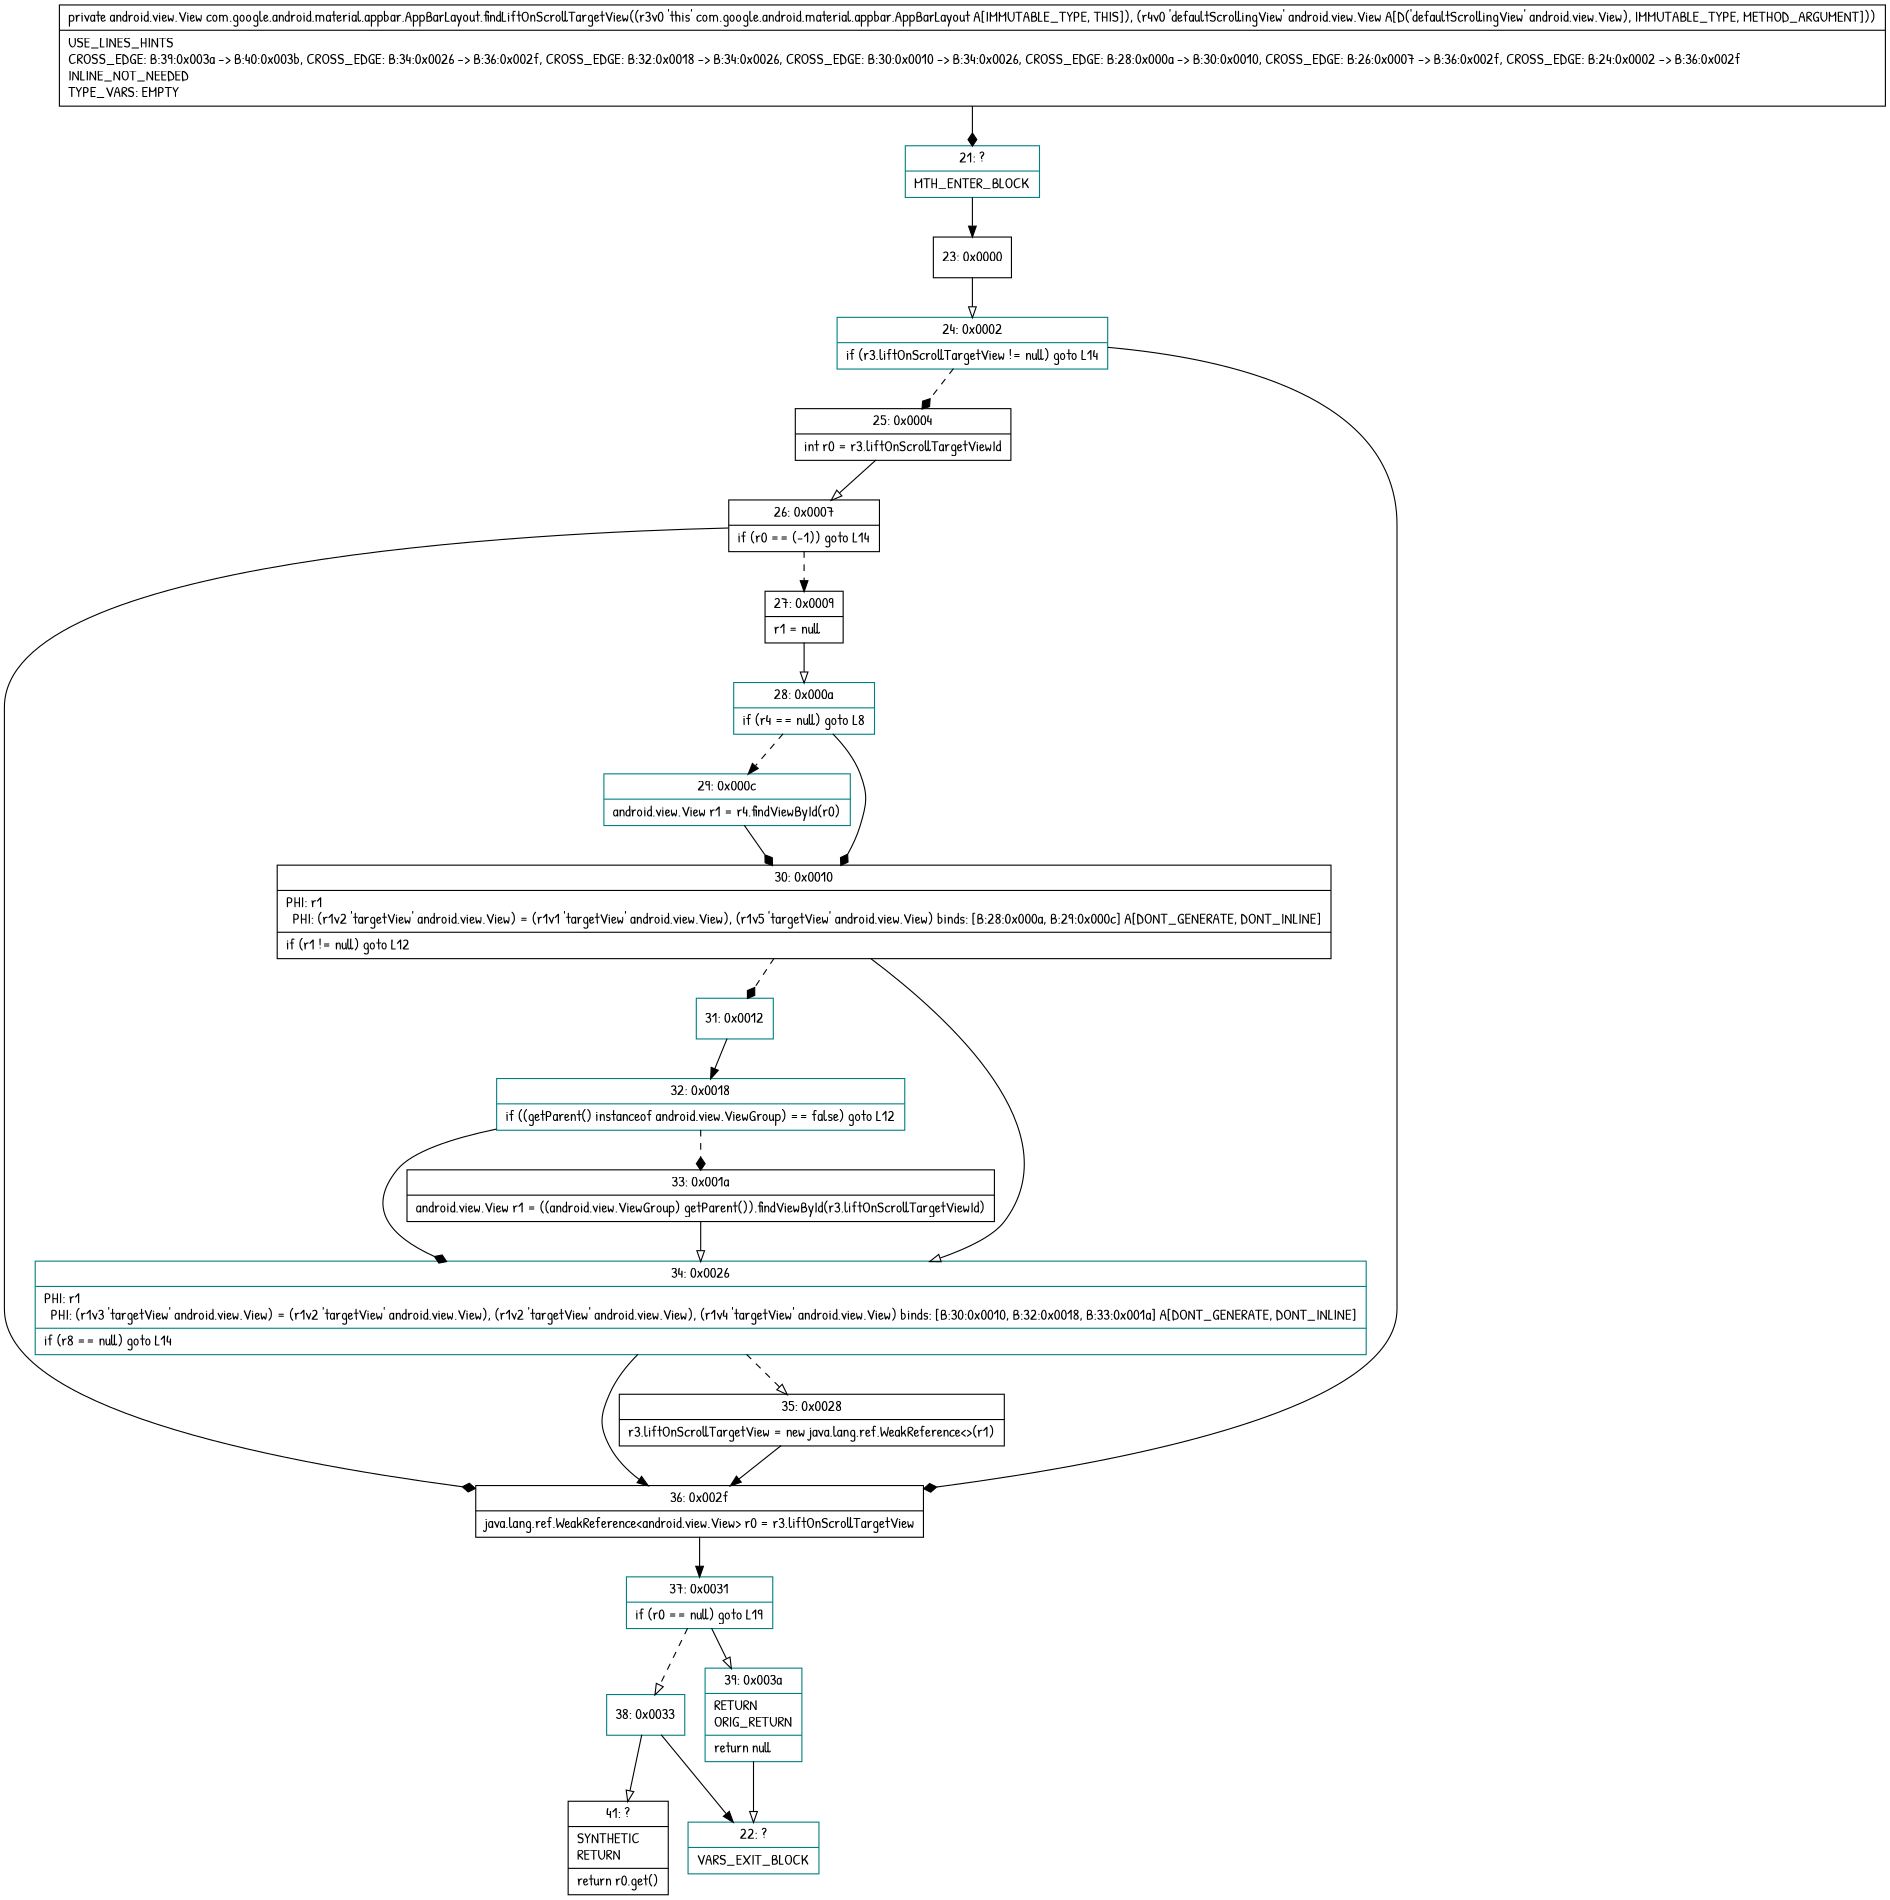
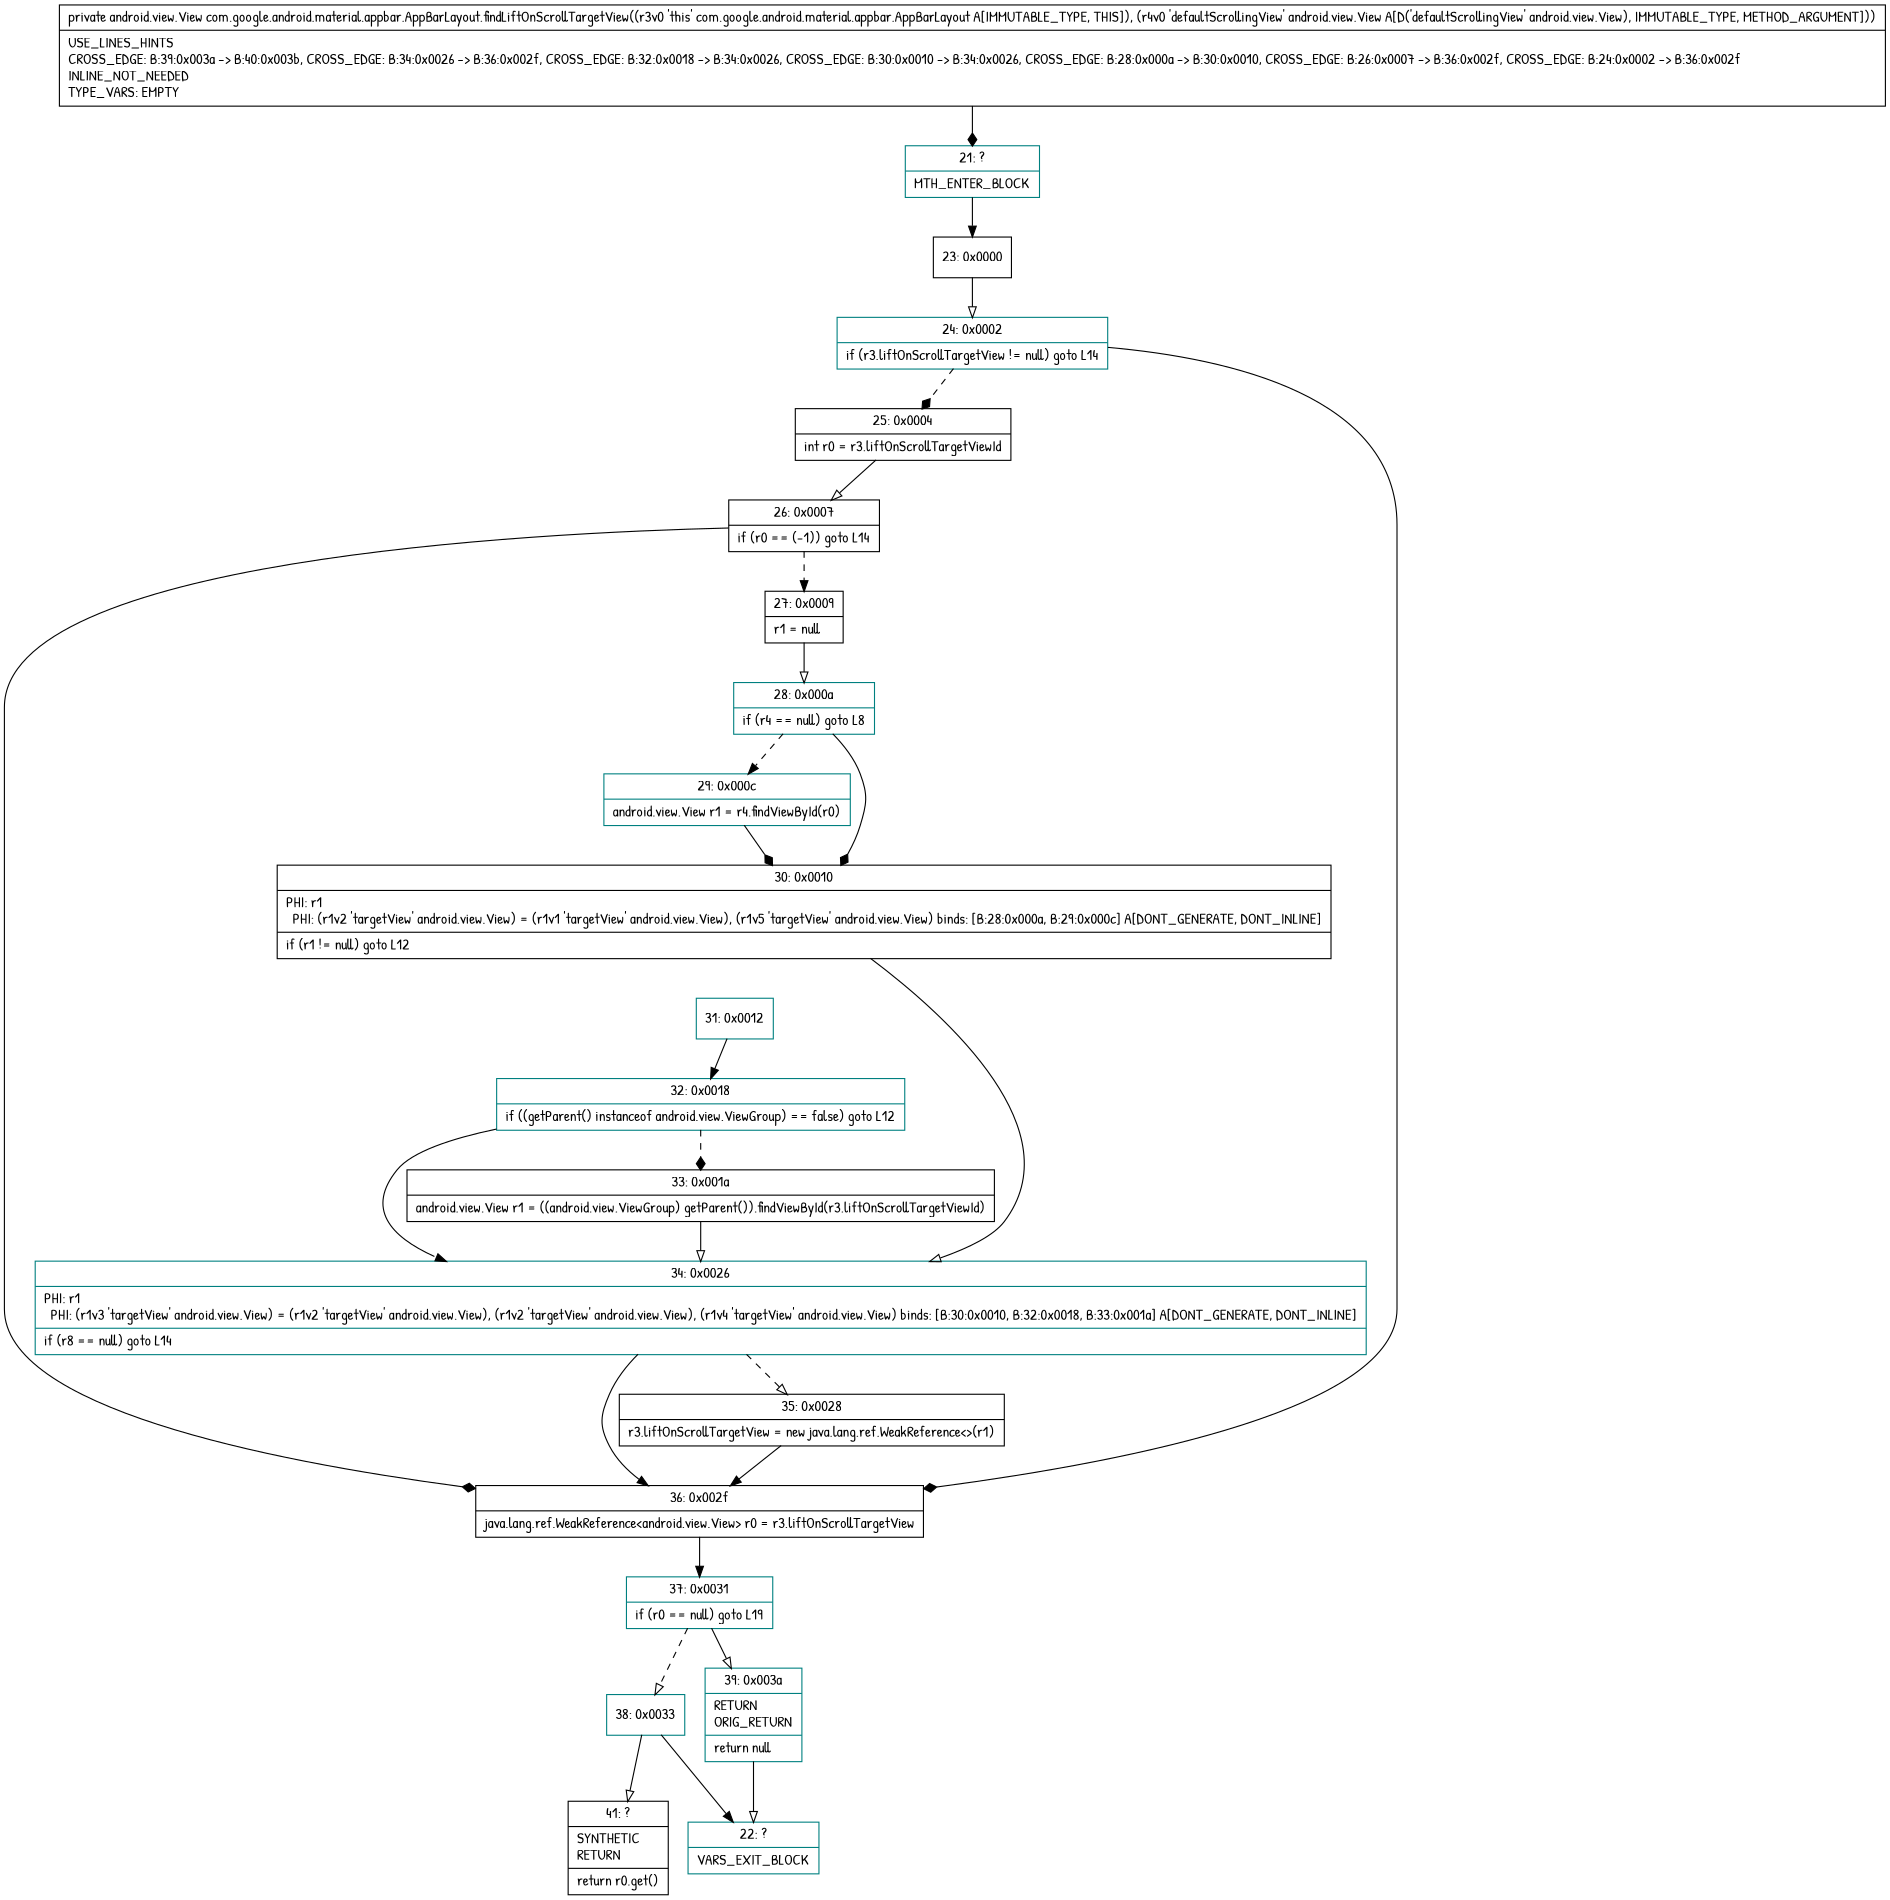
(764, 973) -> none
(396, 1172) -> (396, 1172)
